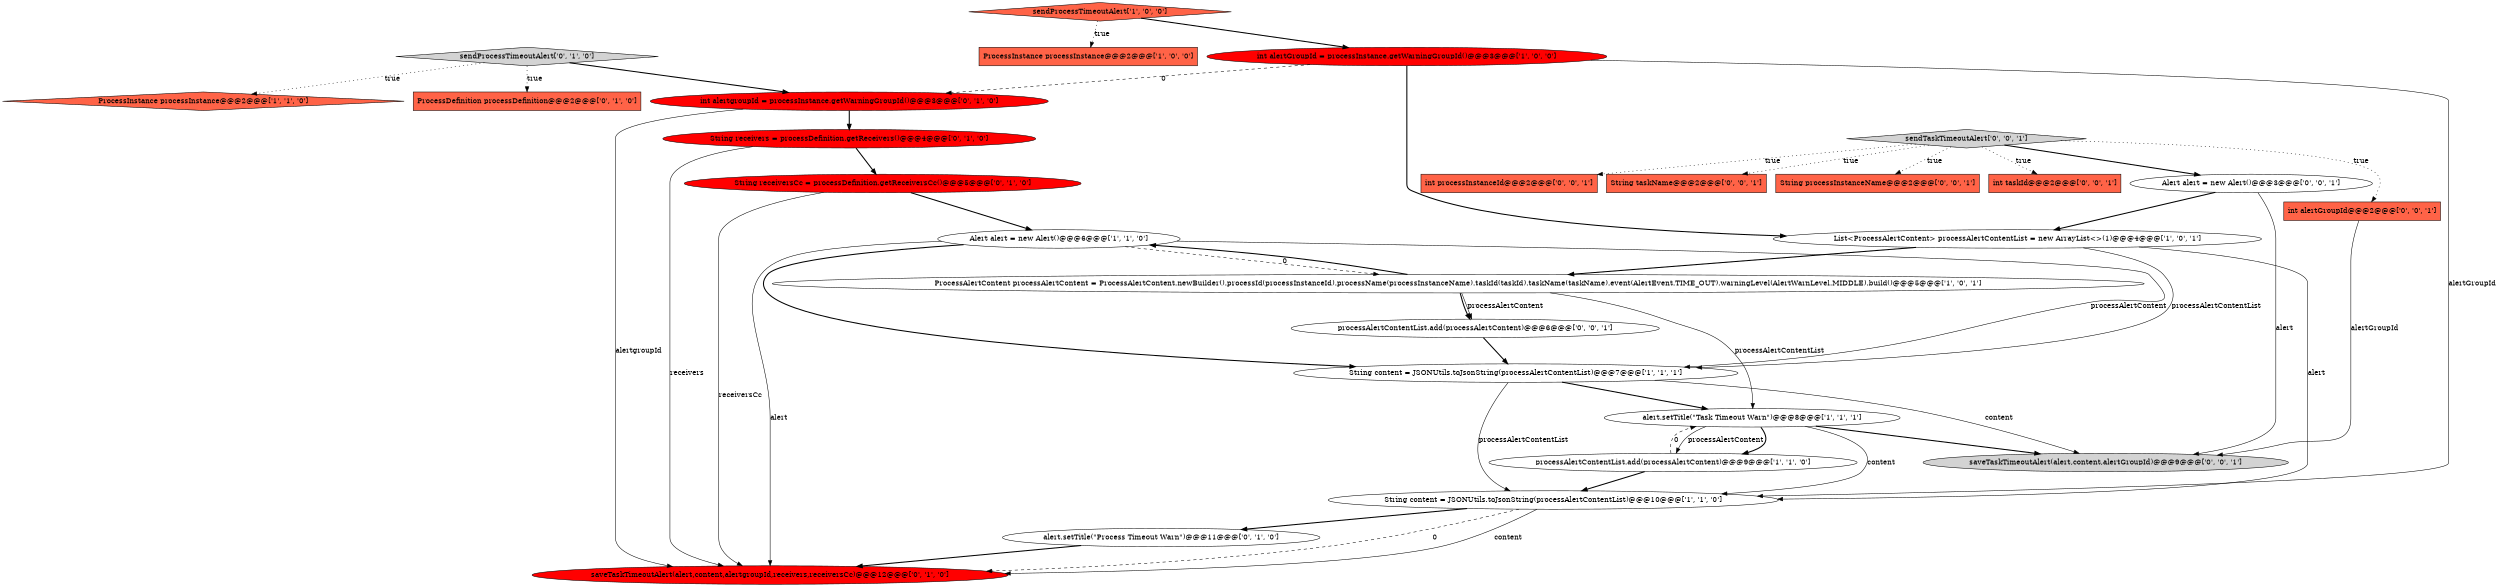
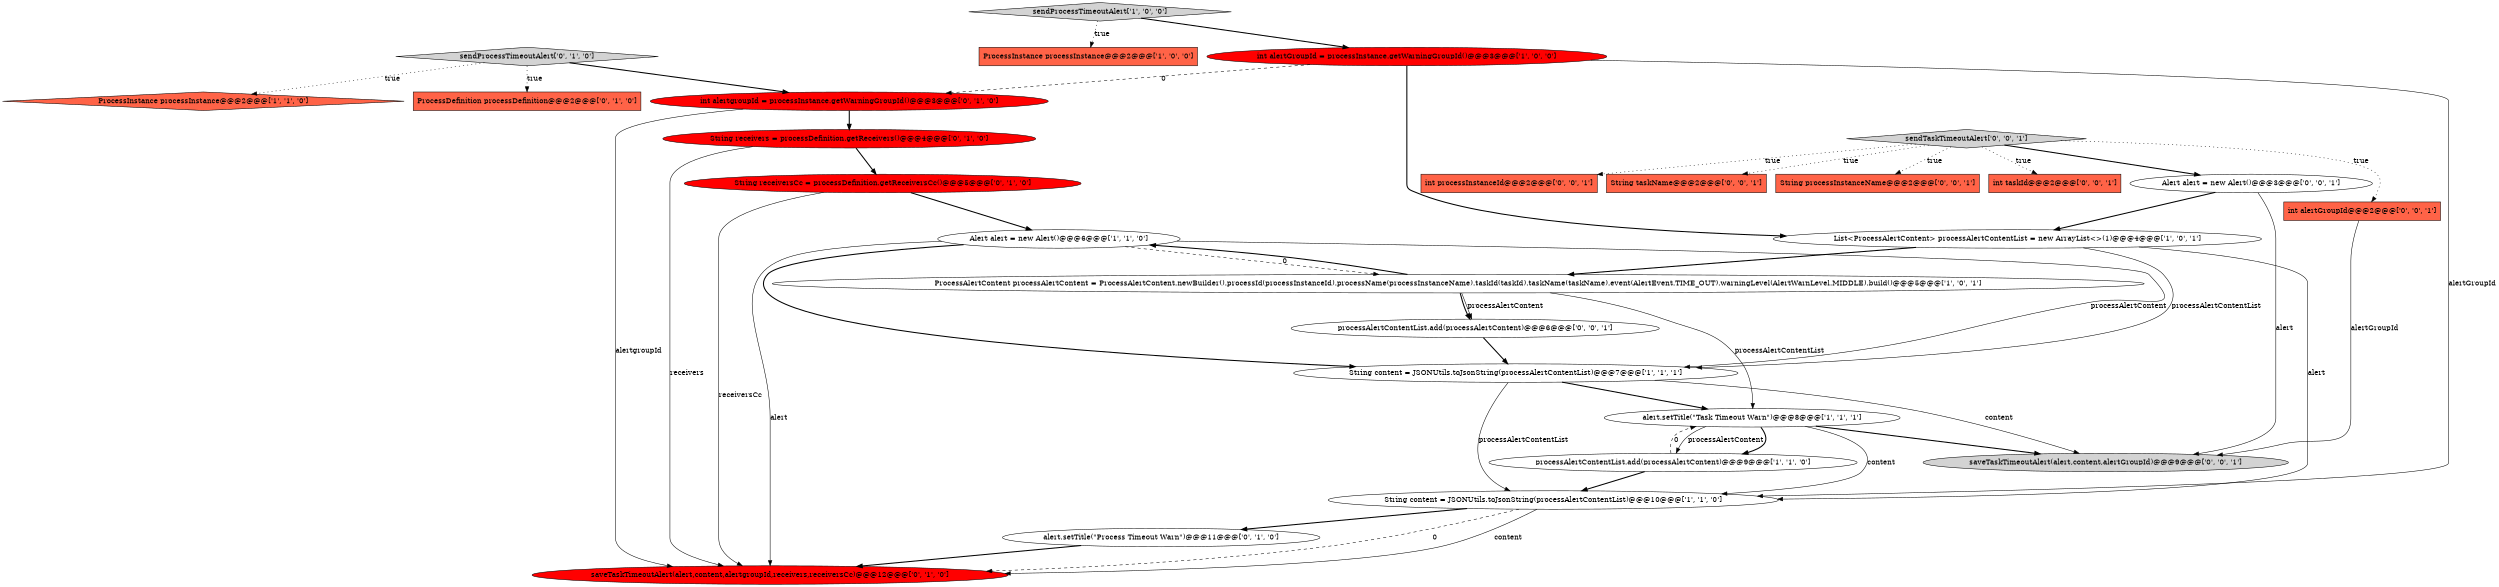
(1100, 12) -> (1100, 12)
